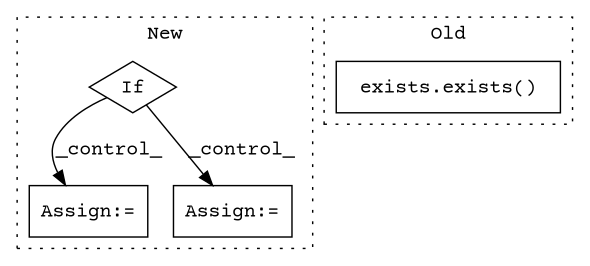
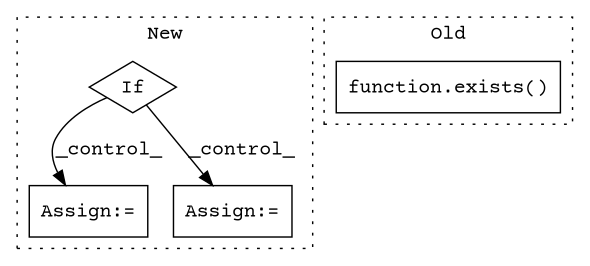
(448, 87) -> (448, 87)
